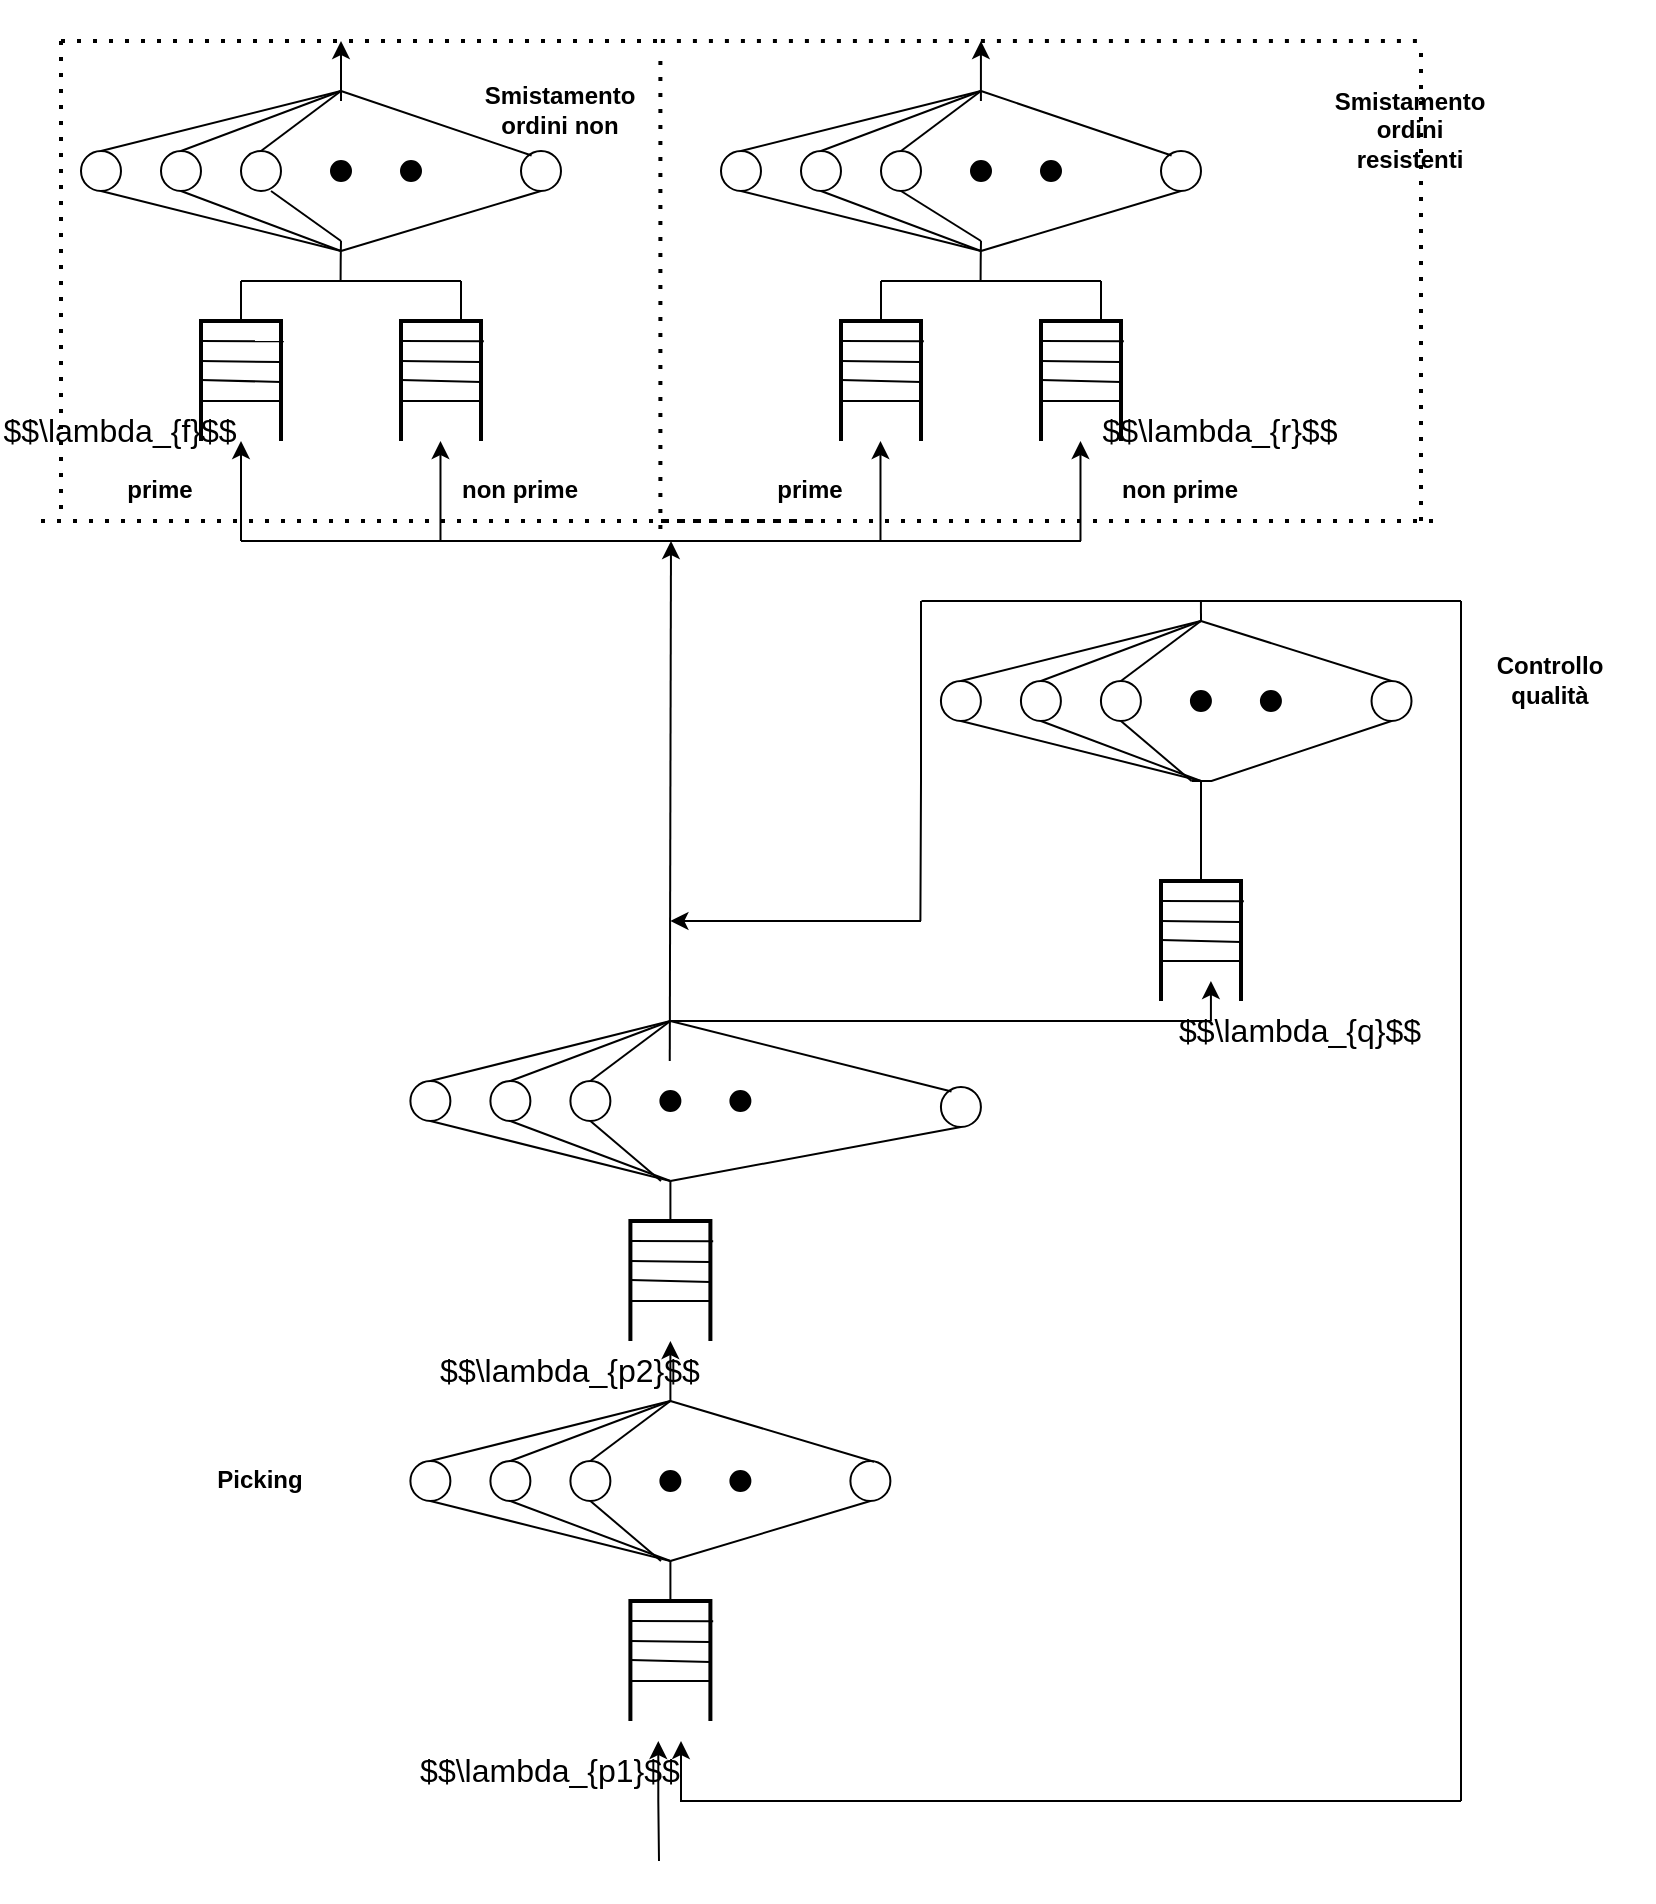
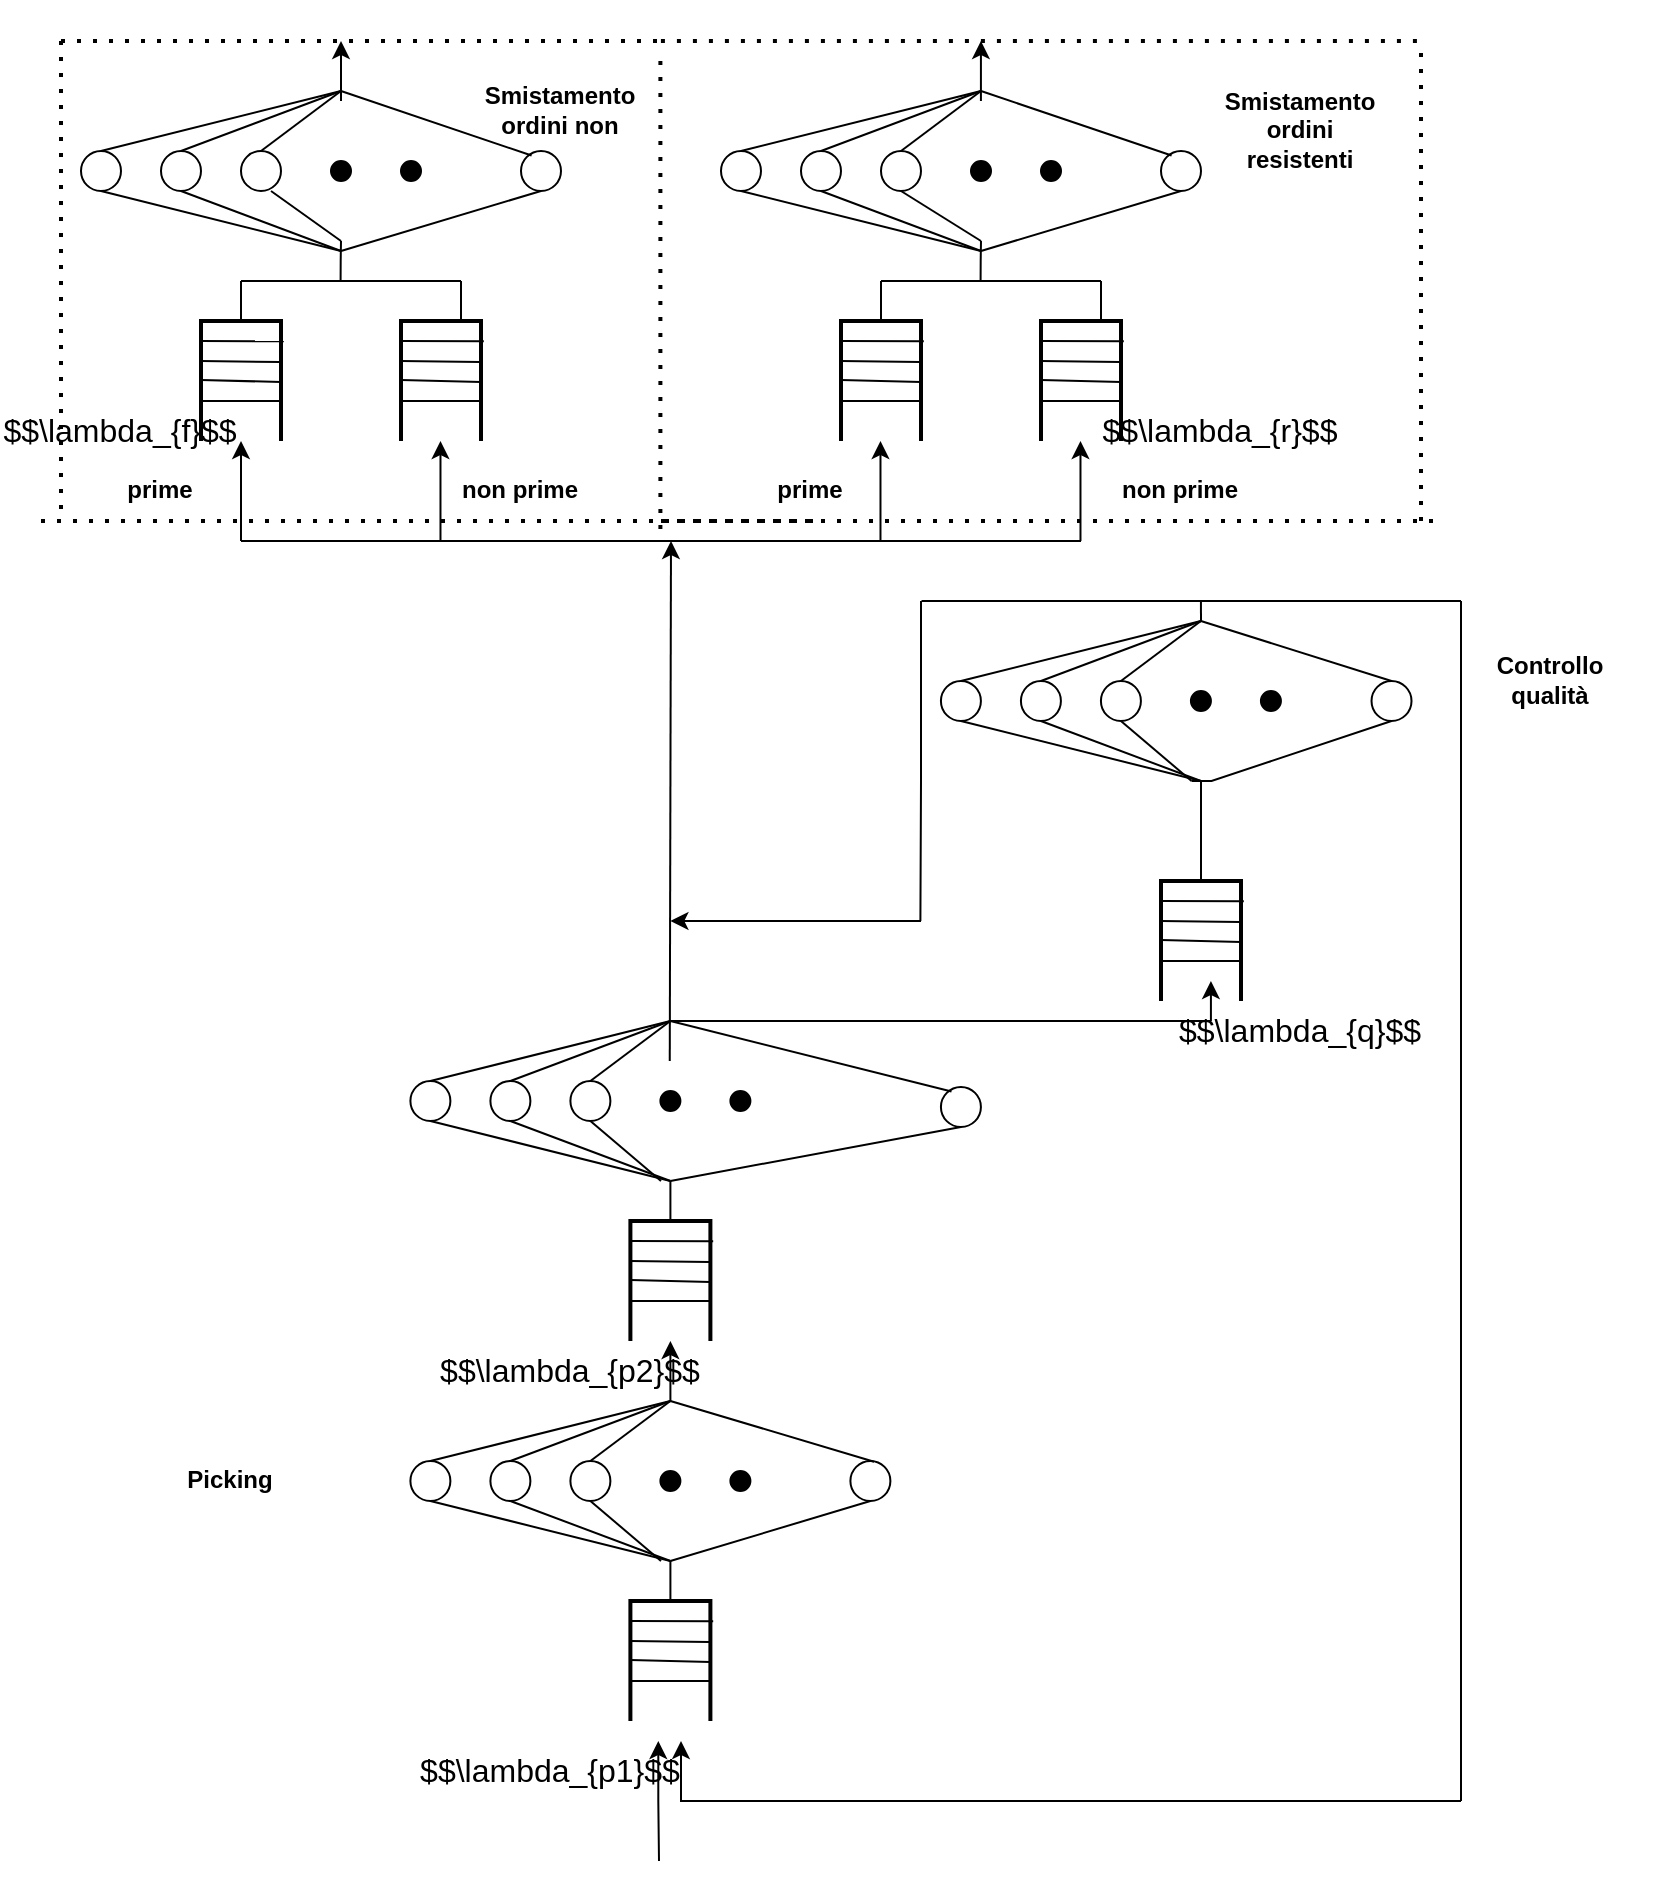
(1411, 131) -> (1301, 131)
(261, 1481) -> (231, 1481)
